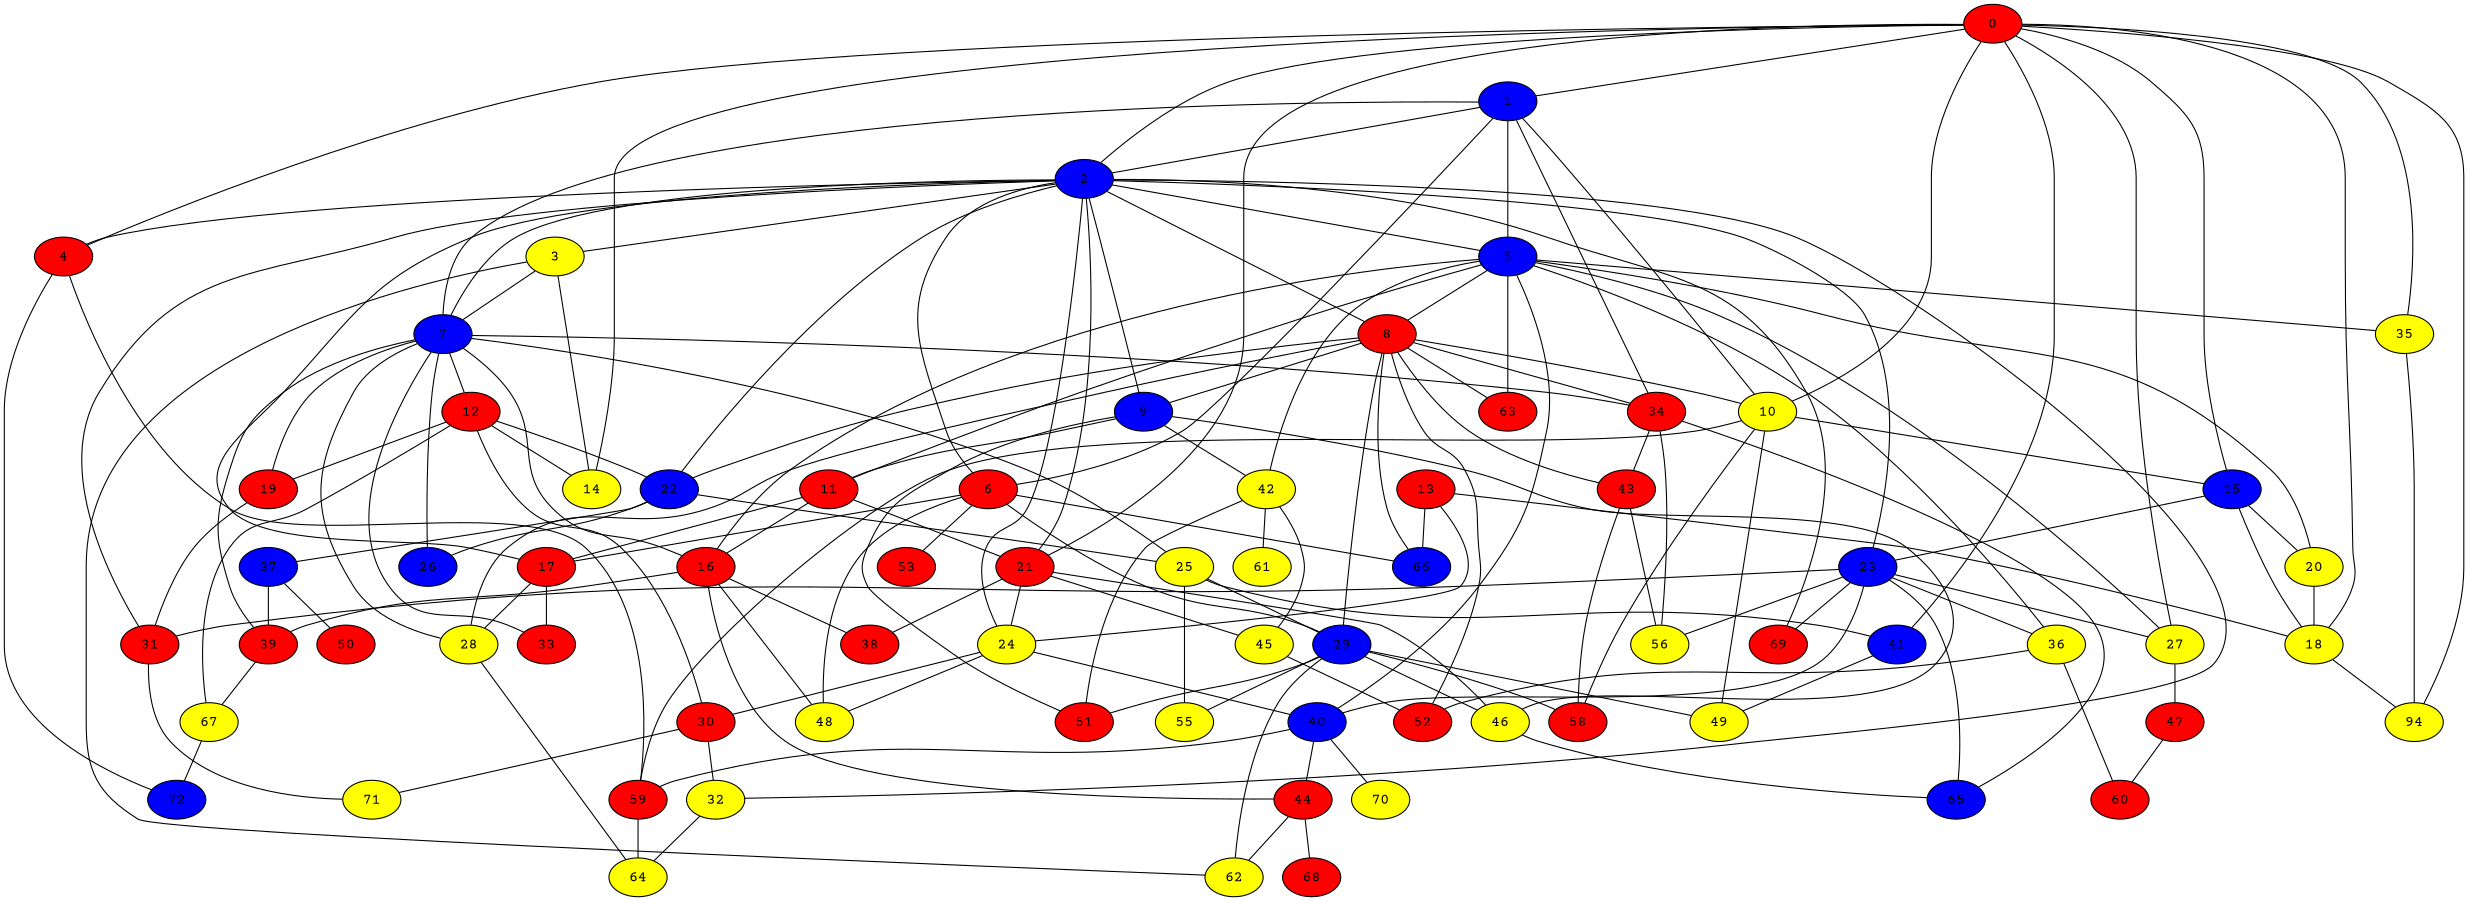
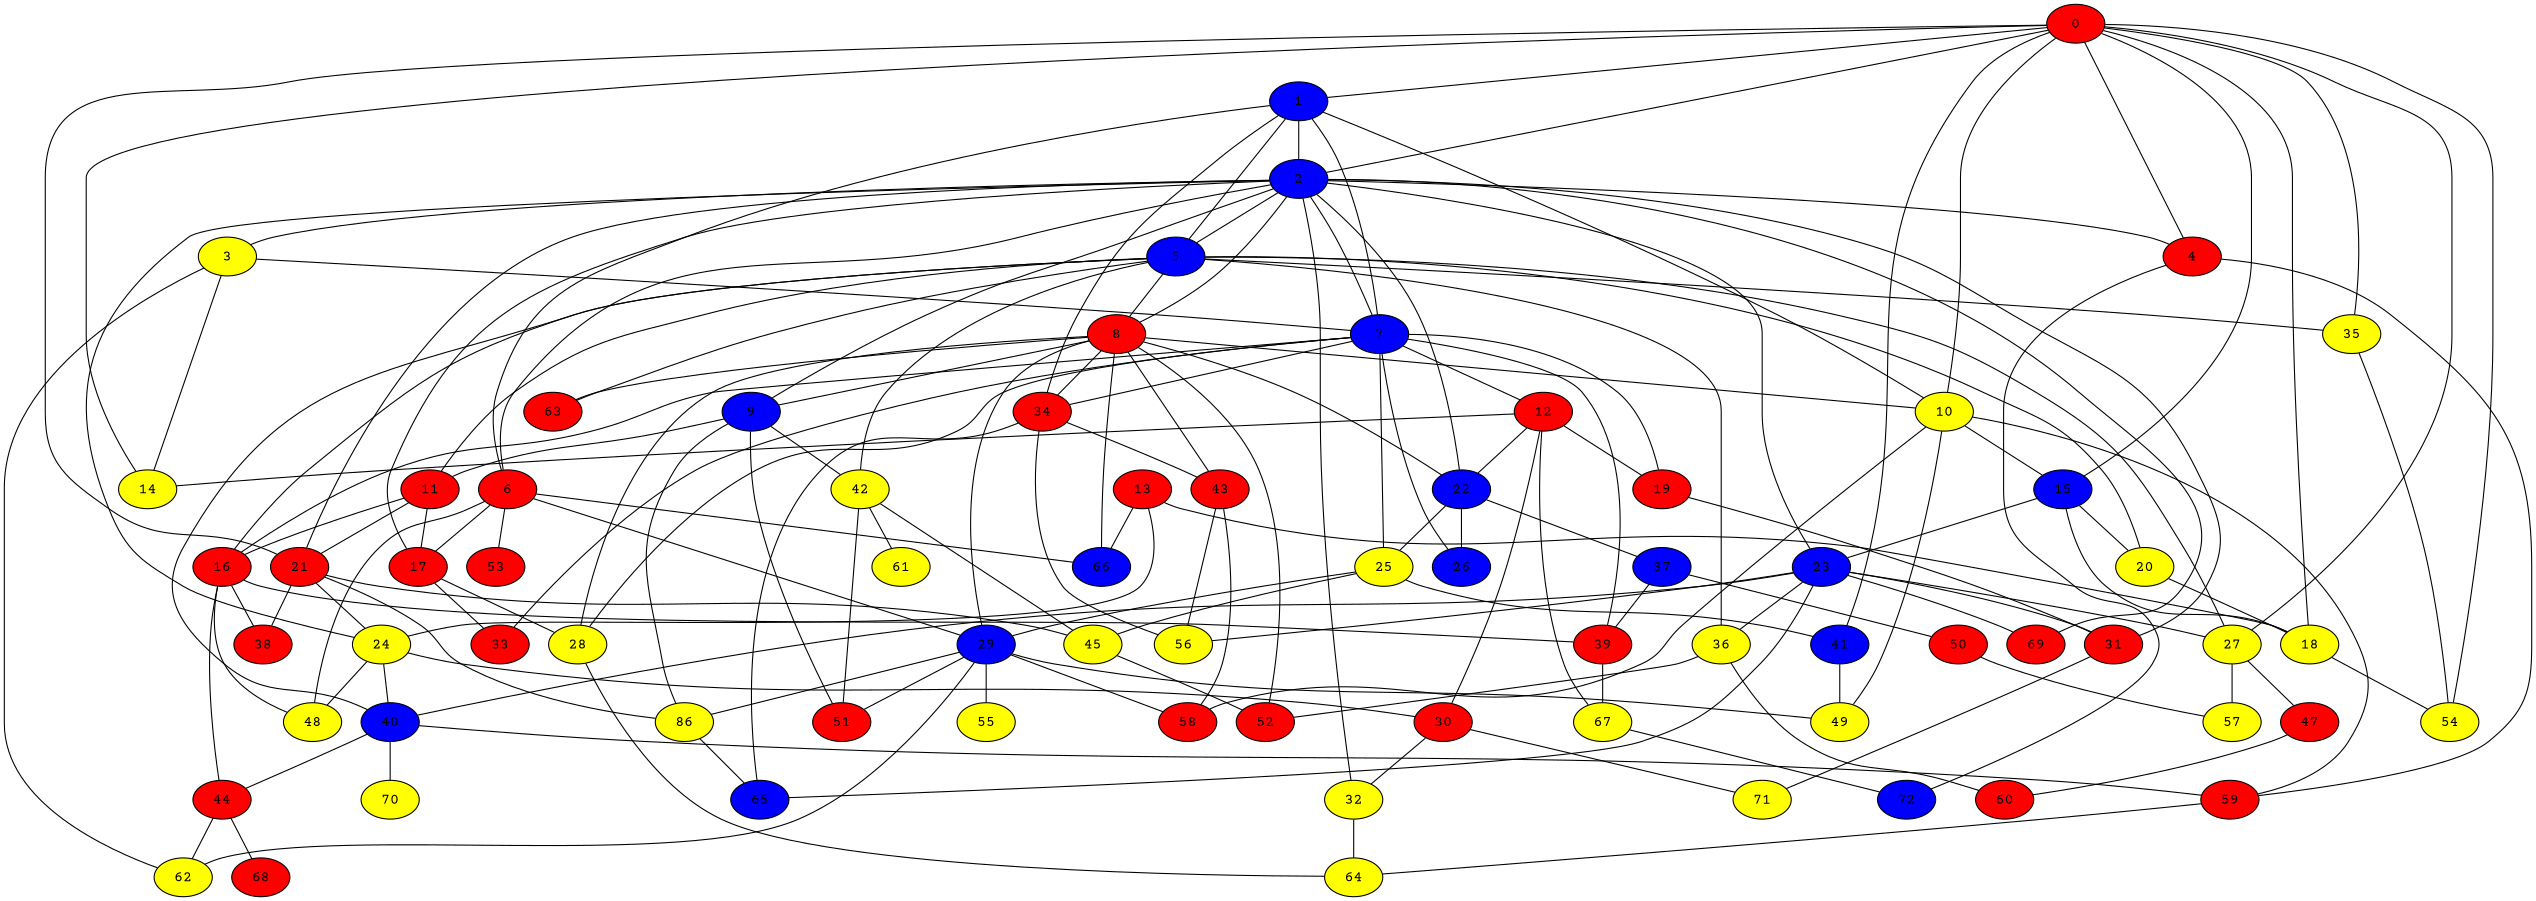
(1184, 644) -> (1248, 598)
(1500, 722) -> (684, 722)
none -> (2232, 722)
(2414, 722) -> (2450, 722)
